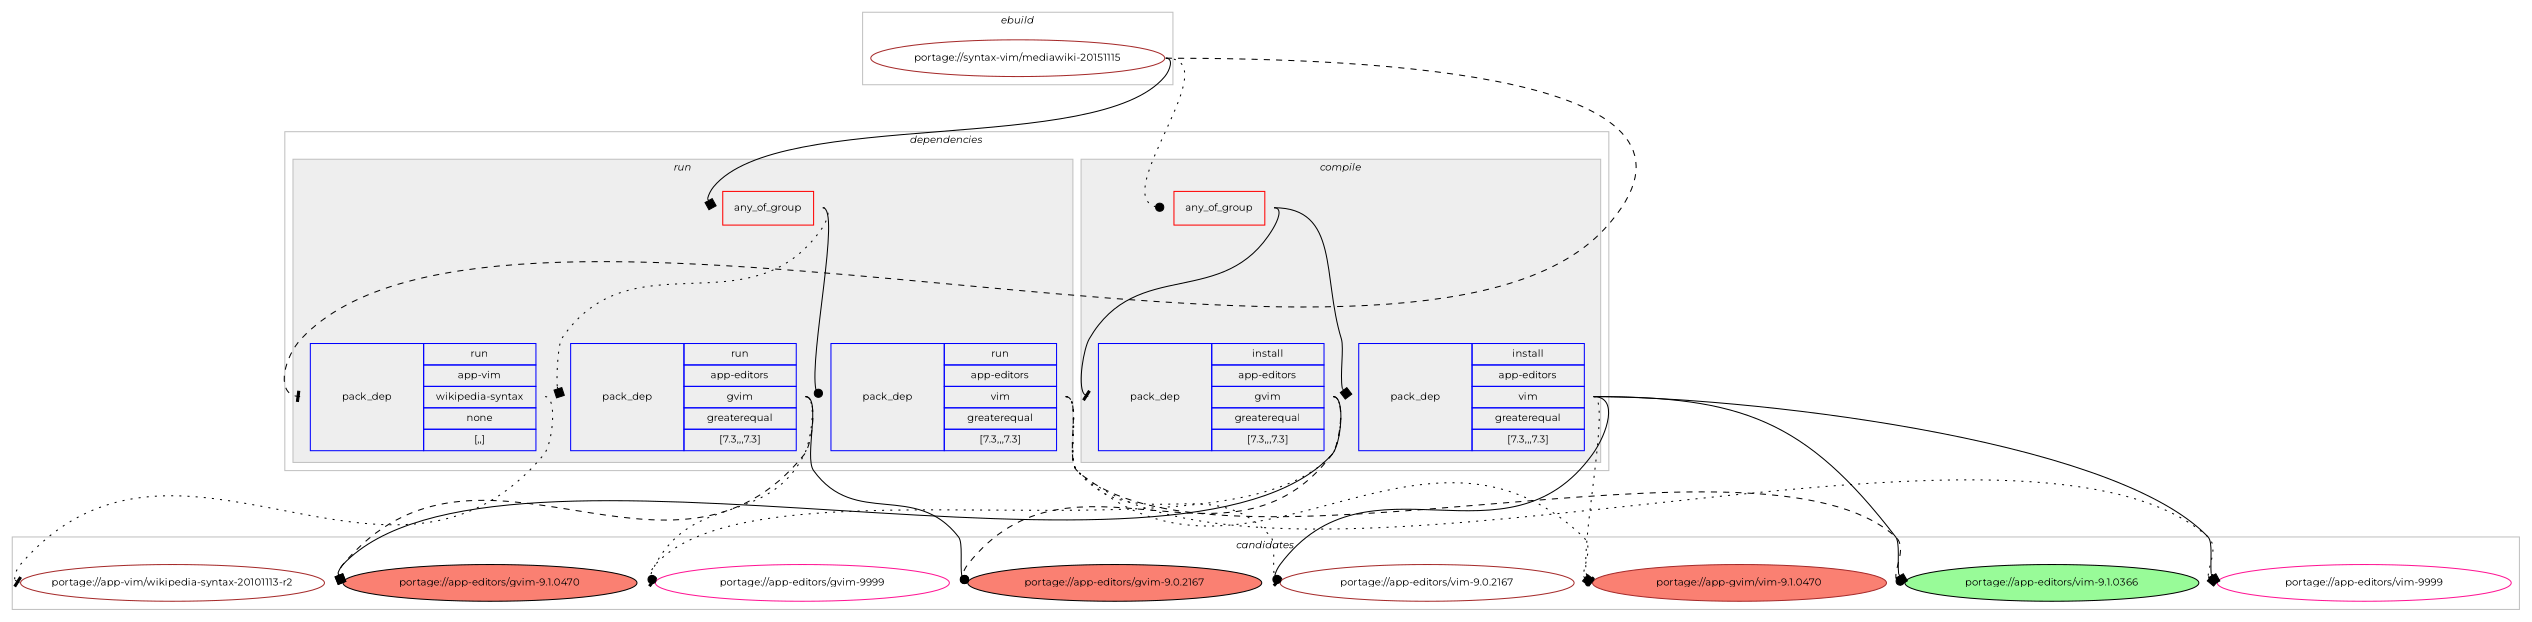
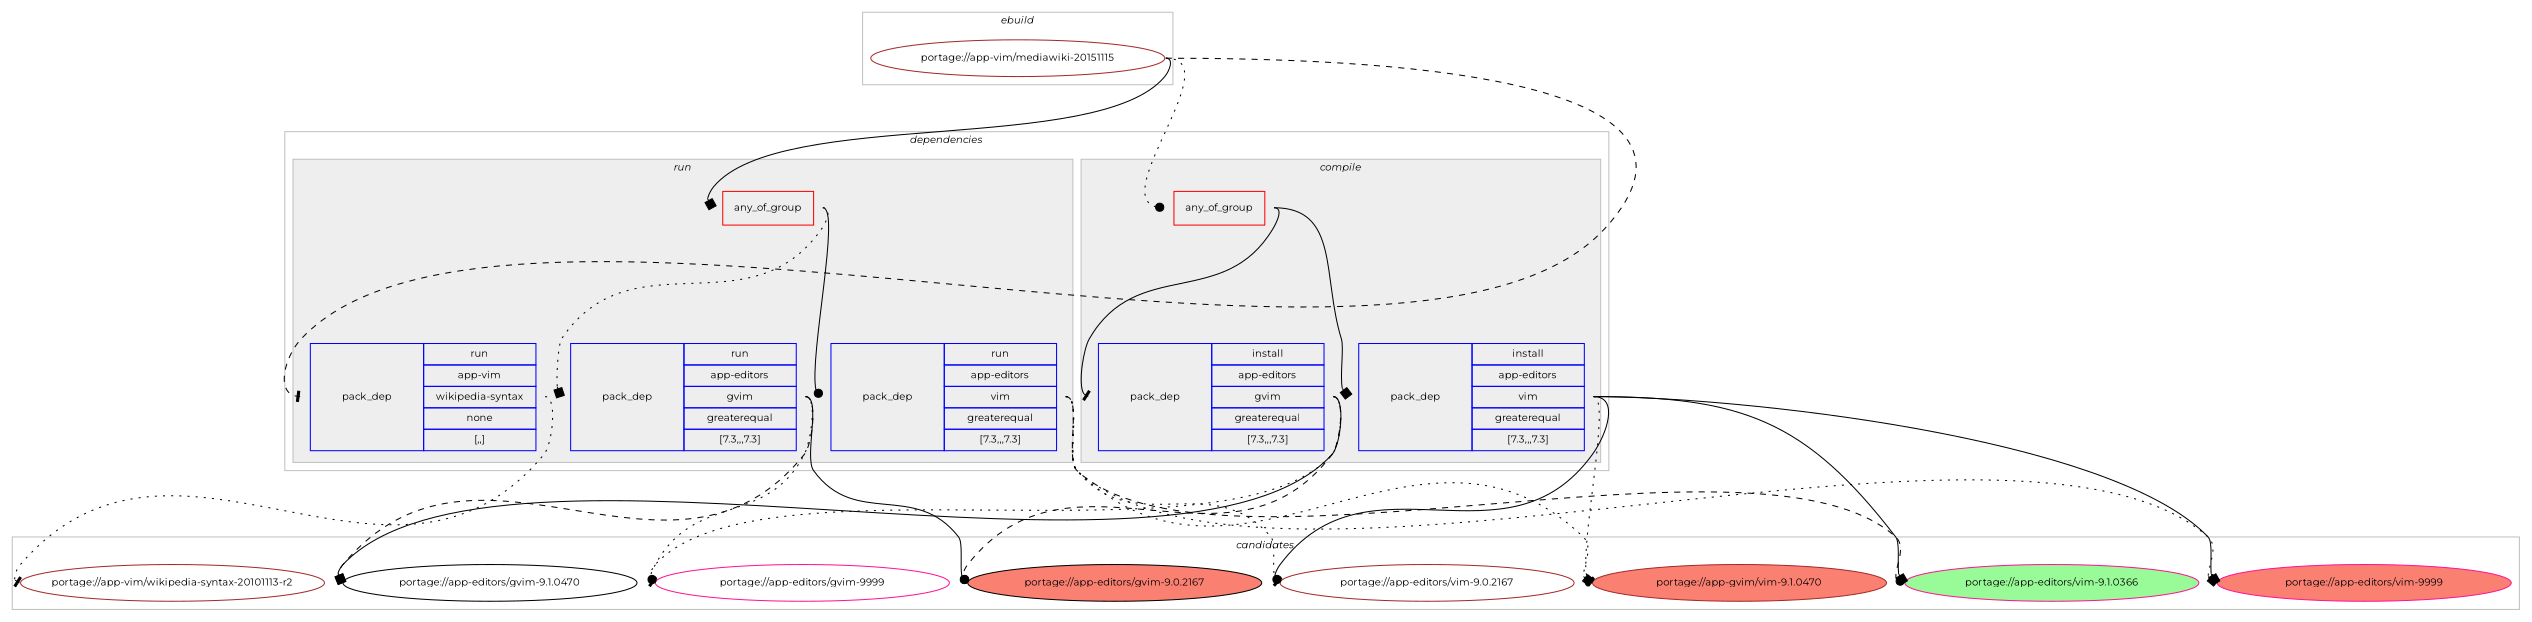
(1018, 58) -> (1018, 58)
(490, 583) -> (490, 583)
(2052, 583) -> (2052, 583)
(2364, 583) -> (2364, 583)
